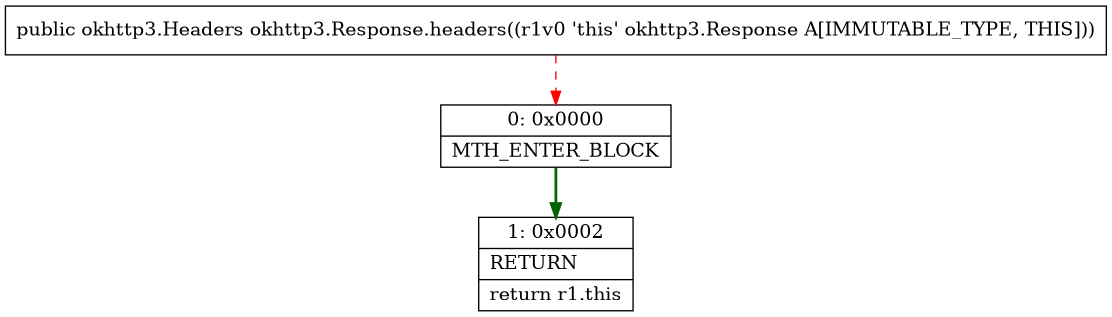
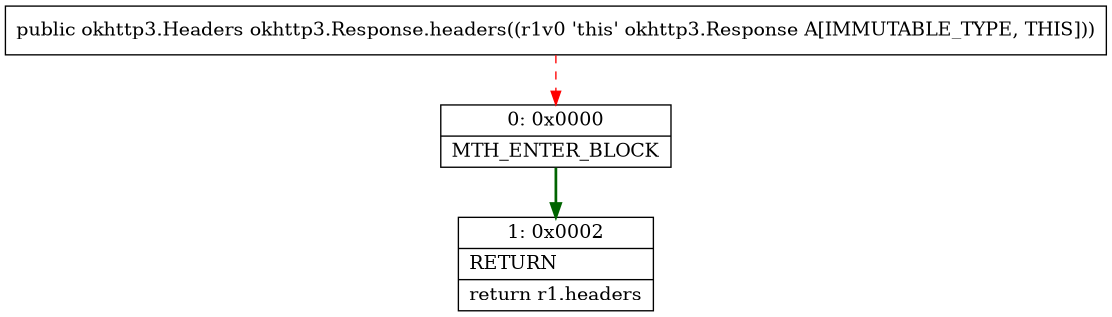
(556, 295) -> (556, 295)
